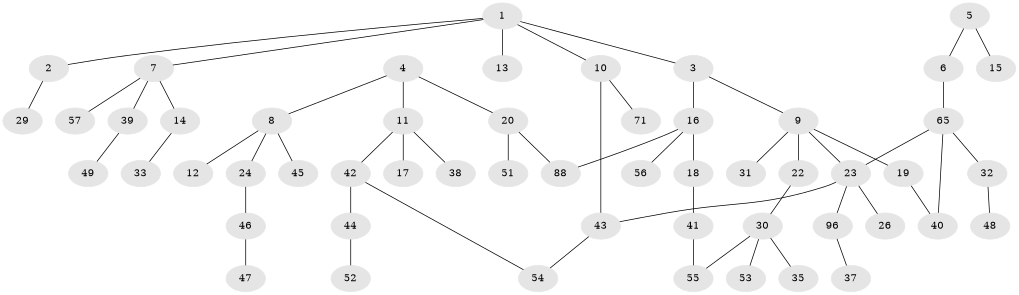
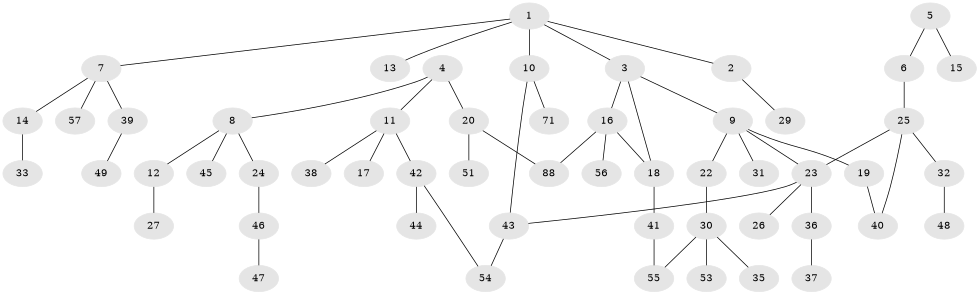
none -> (639, 121)
(944, 121) -> (904, 121)
none -> (154, 226)
(833, 226) -> (812, 226)
(351, 279) -> none
